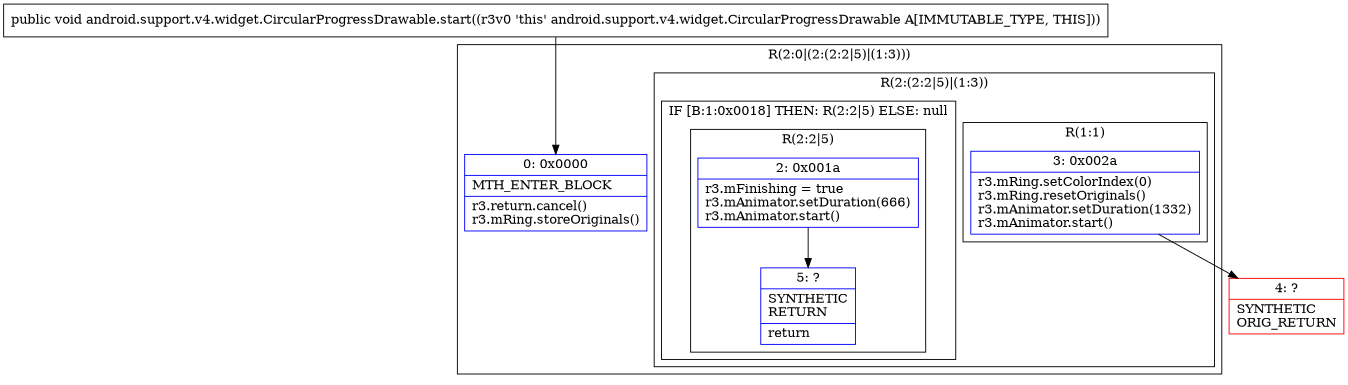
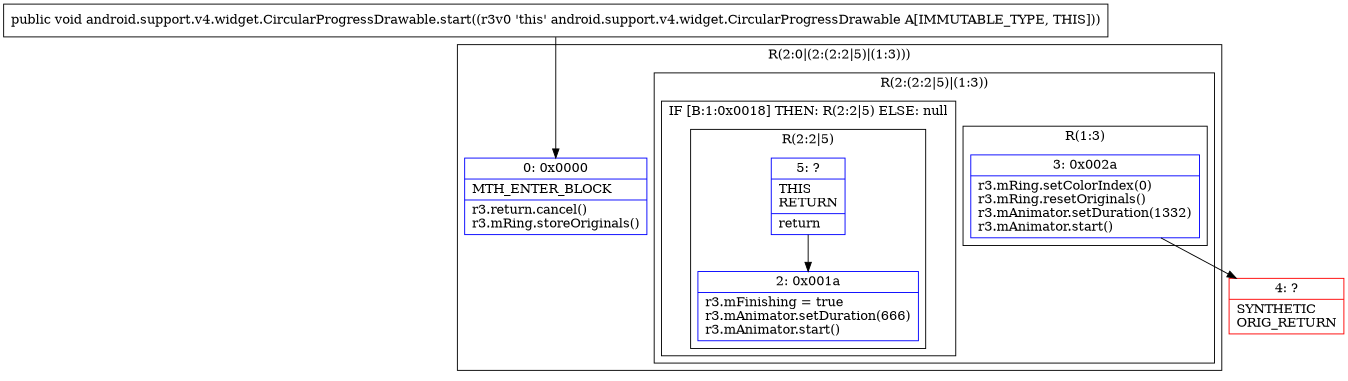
(1085, 133) -> (1085, 137)
(808, 243) -> (808, 248)
(808, 299) -> (795, 189)
